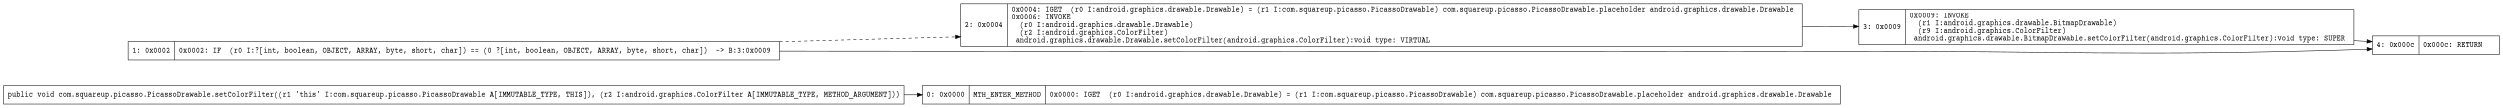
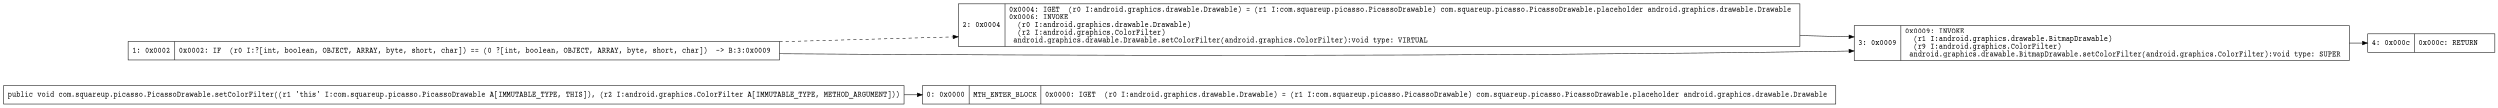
(1573, 52) -> (1314, 55)
(1007, 95) -> (1005, 95)
